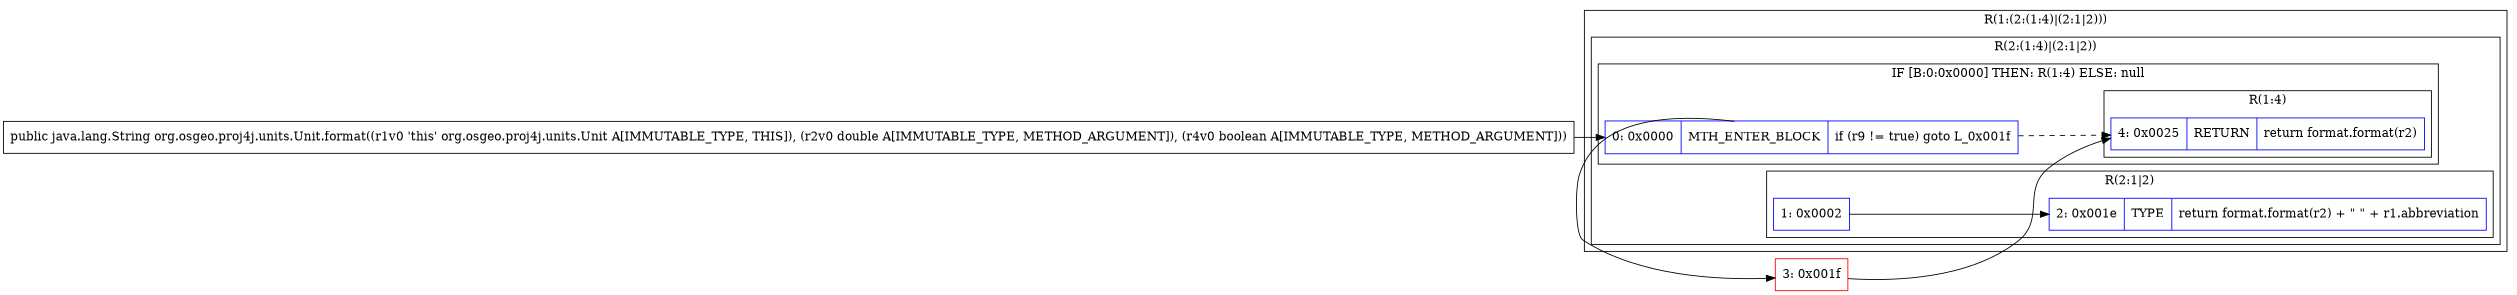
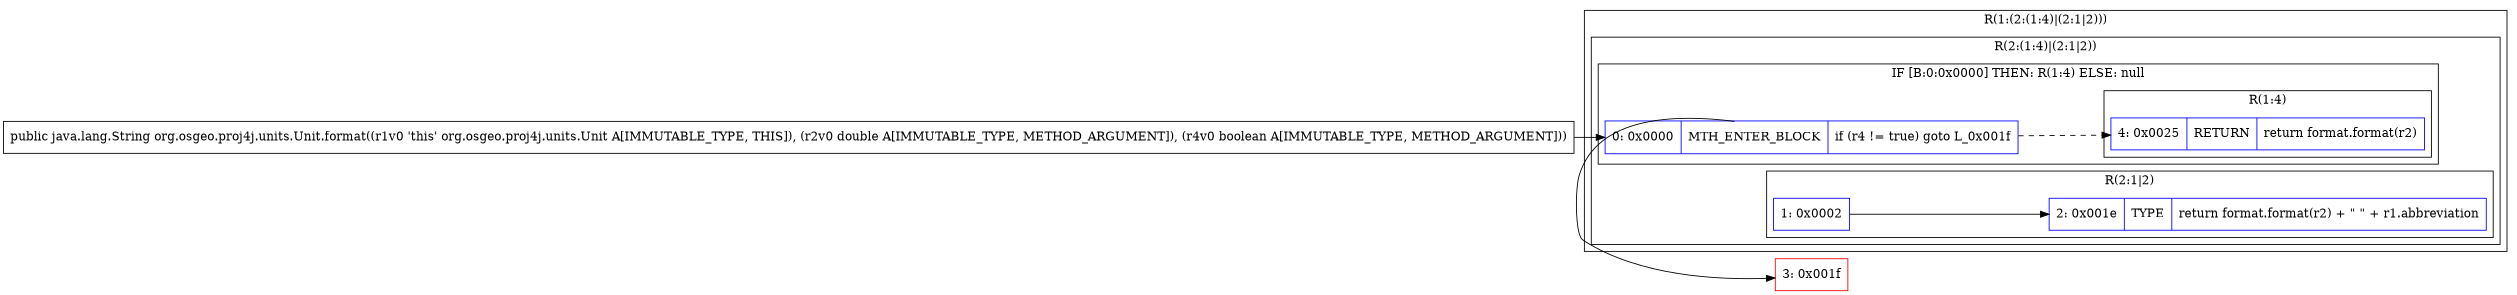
(1923, 137) -> (1923, 137)
(1989, 258) -> none
